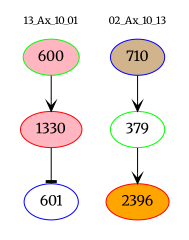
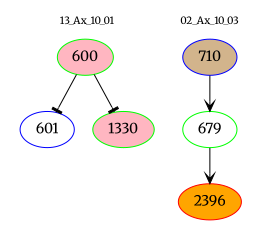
(138, 22) -> (210, 22)
(51, 88) -> (103, 91)
(51, 130) -> (124, 130)
(138, 130) -> (210, 130)
(51, 163) -> (68, 91)
